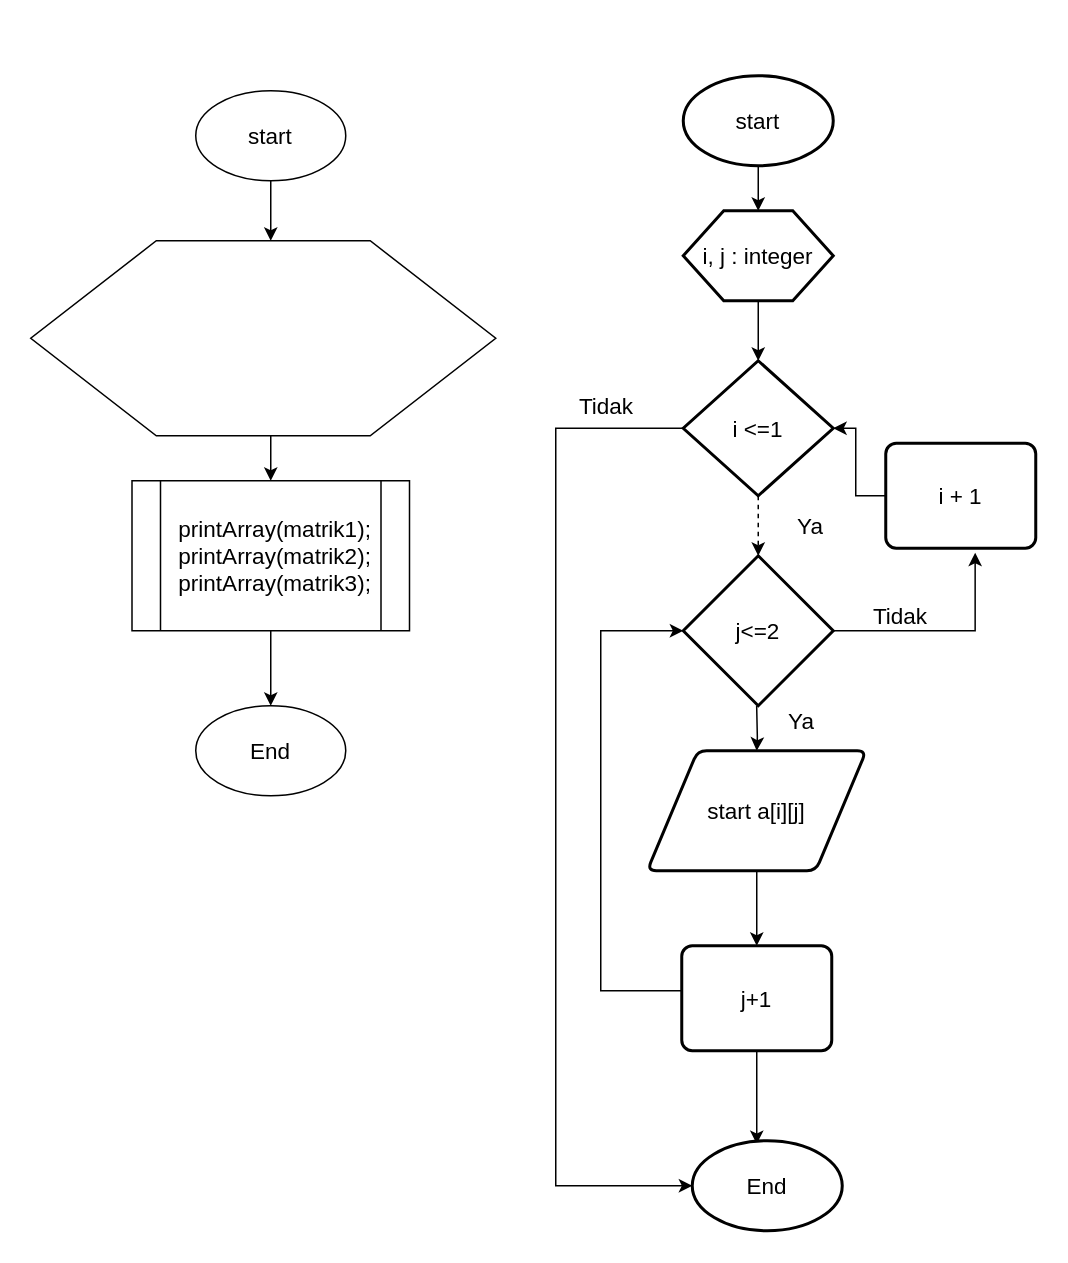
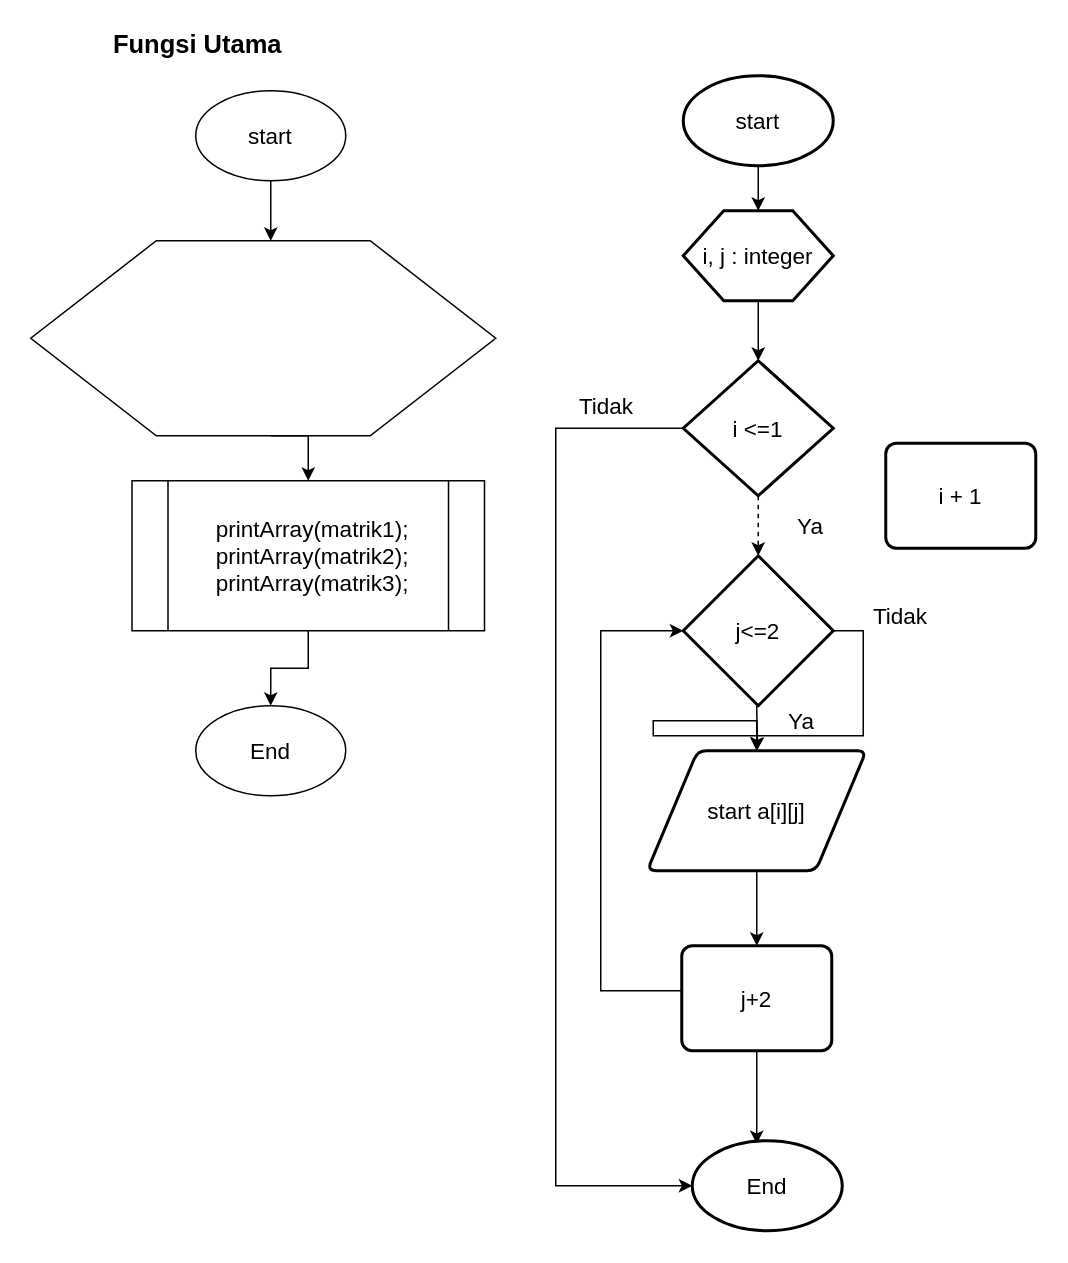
none -> (198, 46)
(856, 471) -> none
(271, 556) -> (308, 556)
(952, 631) -> (754, 736)
(757, 998) -> (757, 998)
